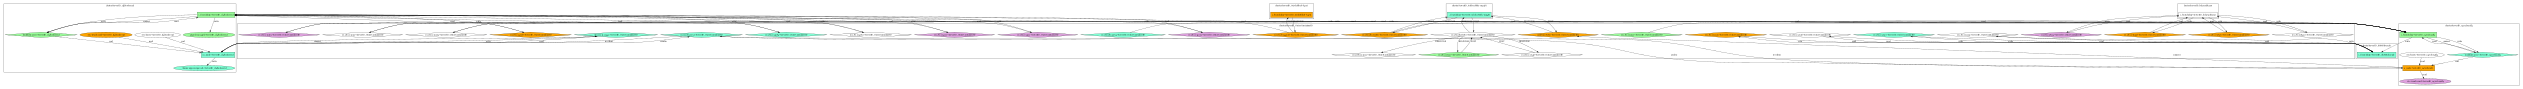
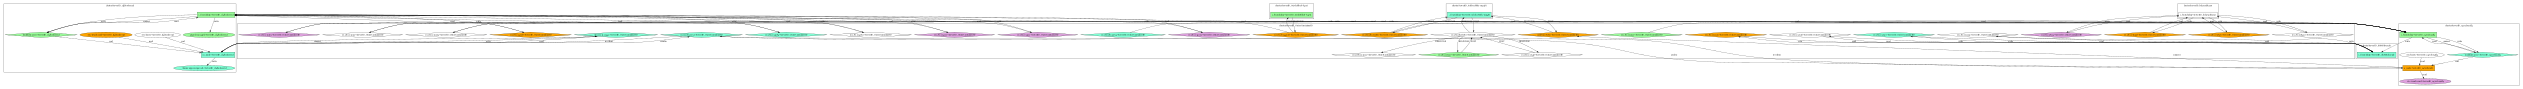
(1292, 15) -> (1292, 15)
